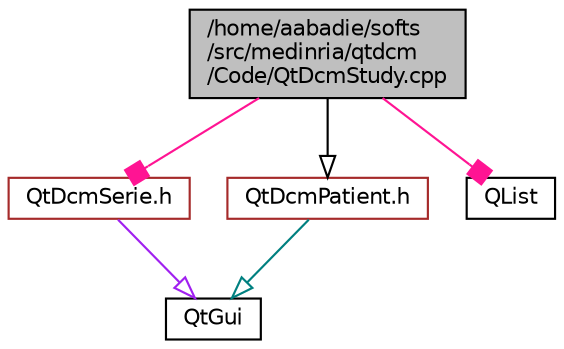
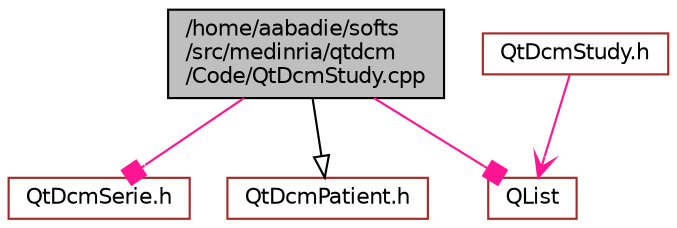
none -> (576, 54)
(511, 198) -> (532, 198)
(213, 319) -> none
